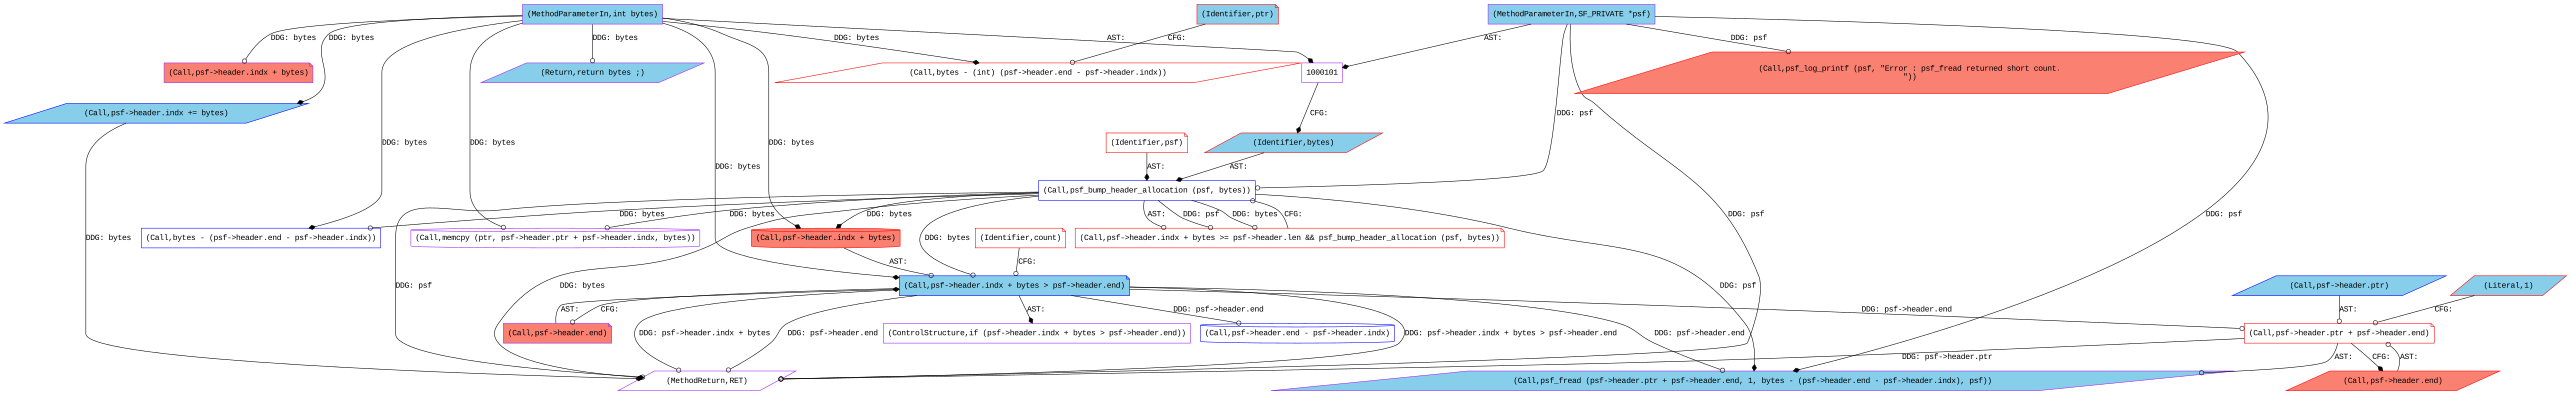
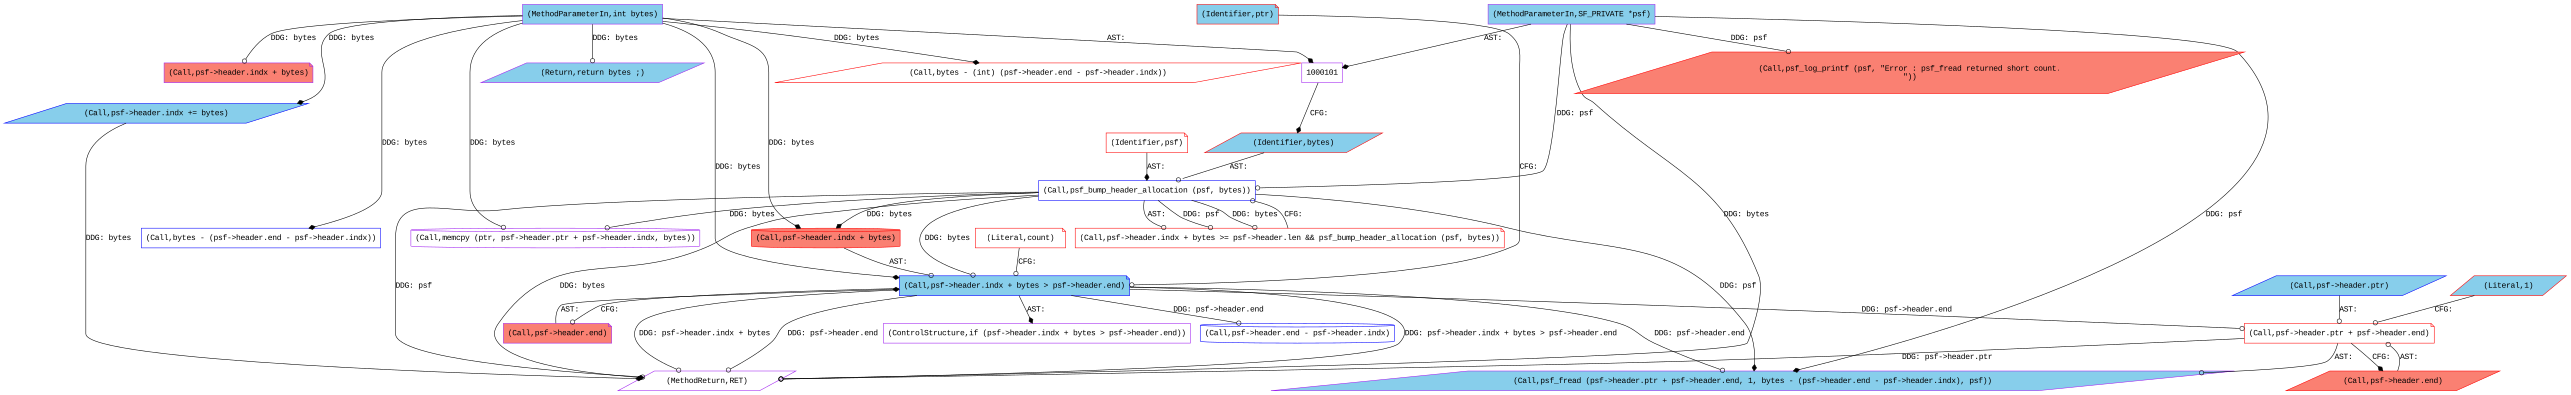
(1150, 40) -> (1520, 215)
(1223, 166) -> (1223, 166)
(705, 206) -> none
(1746, 214) -> (1746, 214)
(1021, 238) -> (1021, 238)
